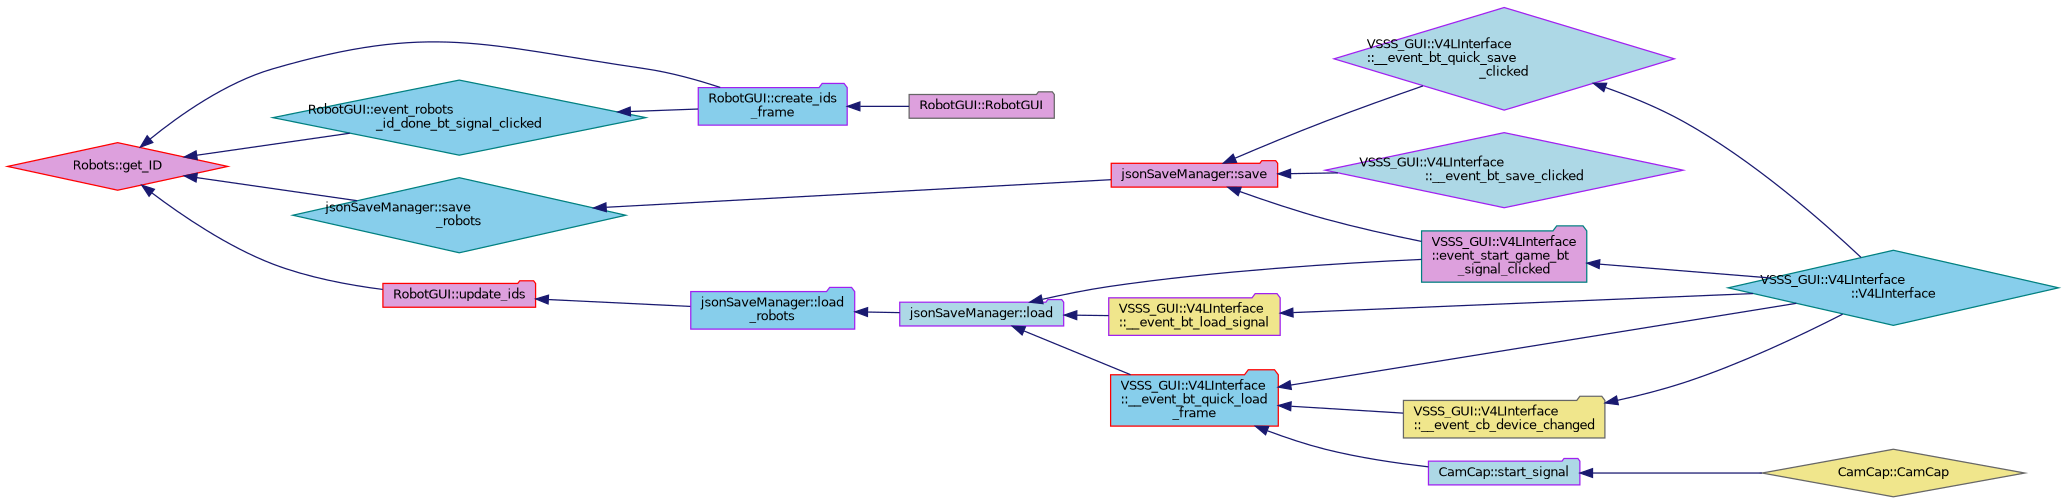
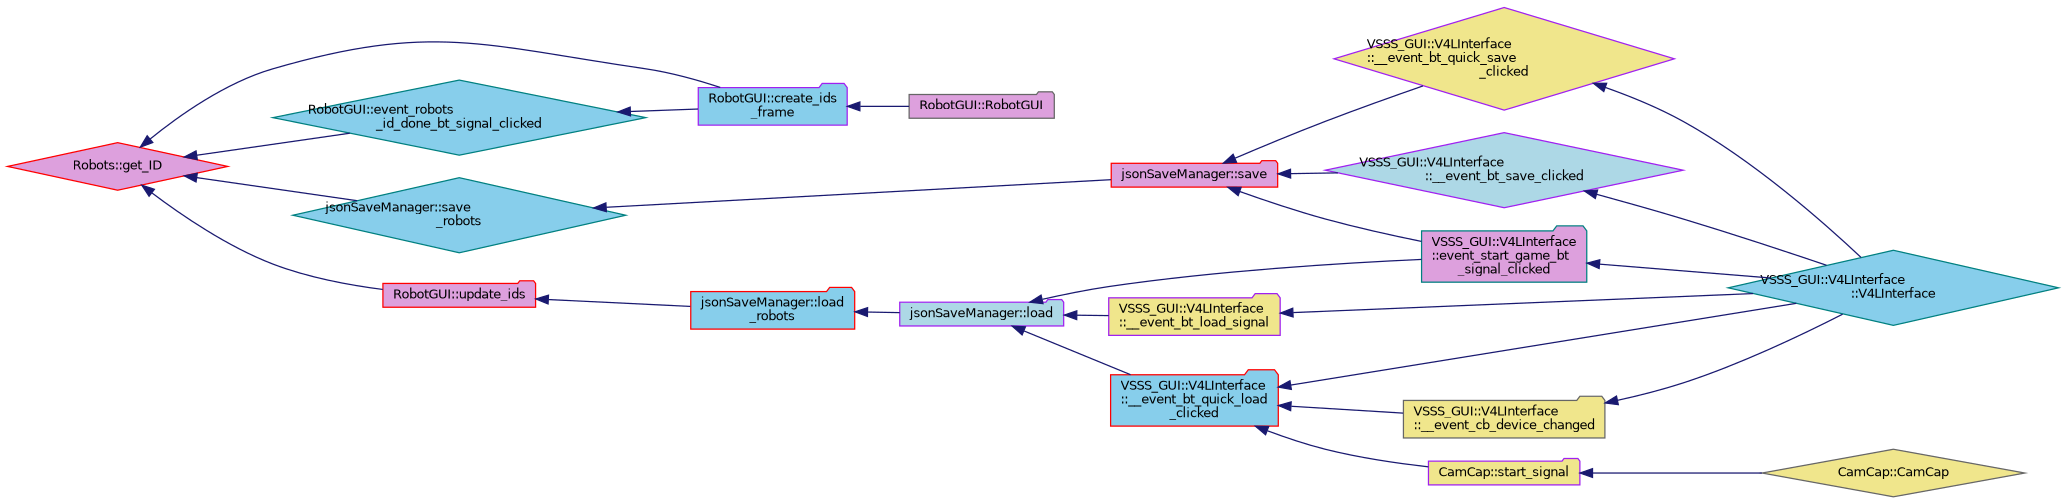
(1504, 59) -> (1504, 59)
none -> (1712, 228)
(773, 310) -> (773, 310)
(1194, 400) -> (1194, 400)
(1504, 473) -> (1504, 473)
